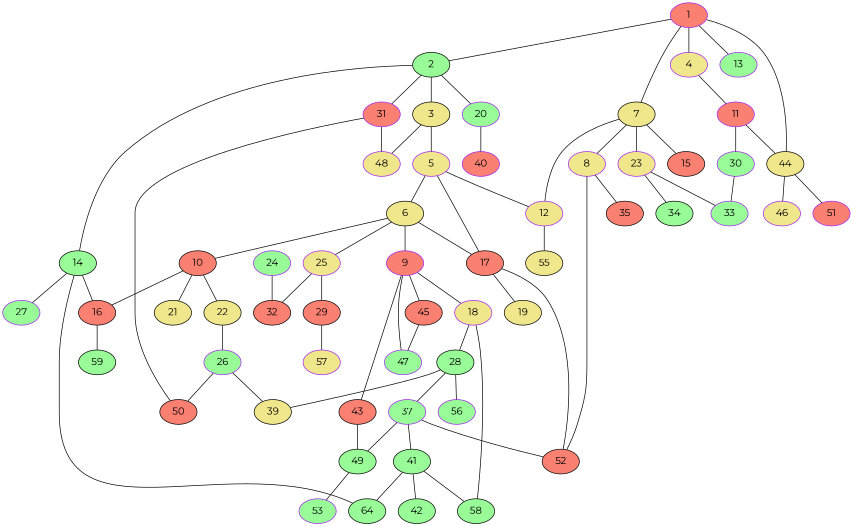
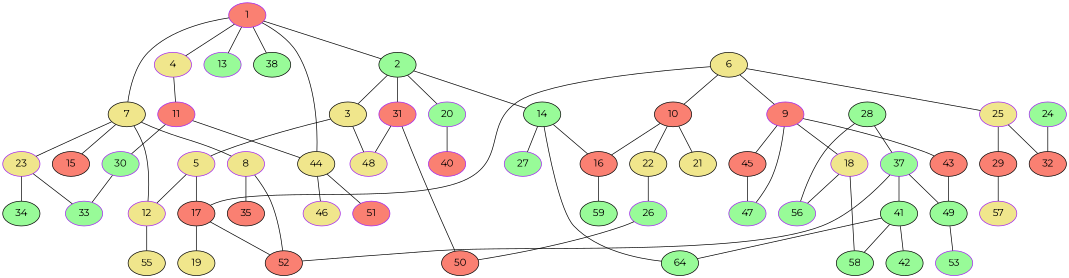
none -> (272, 65)
(418, 189) -> none
(464, 337) -> (823, 189)
(273, 412) -> none
